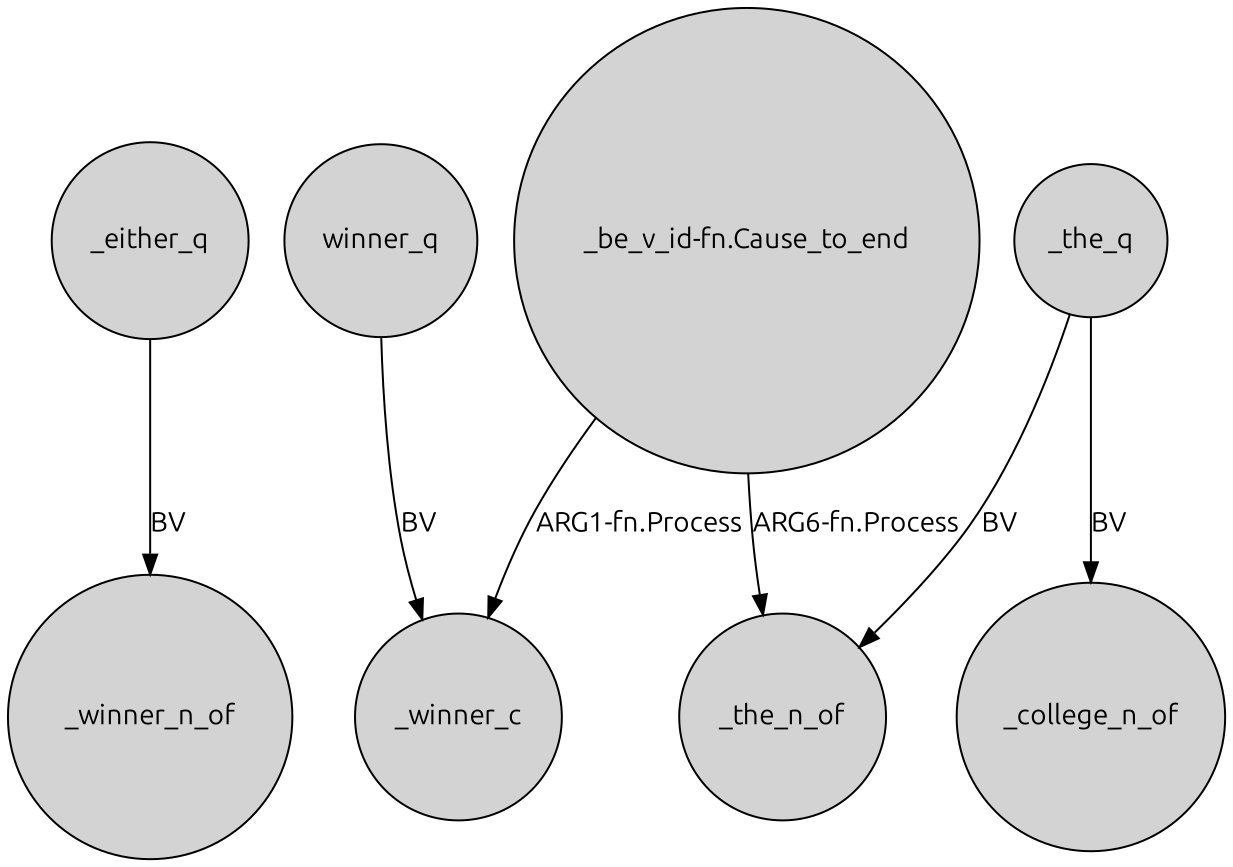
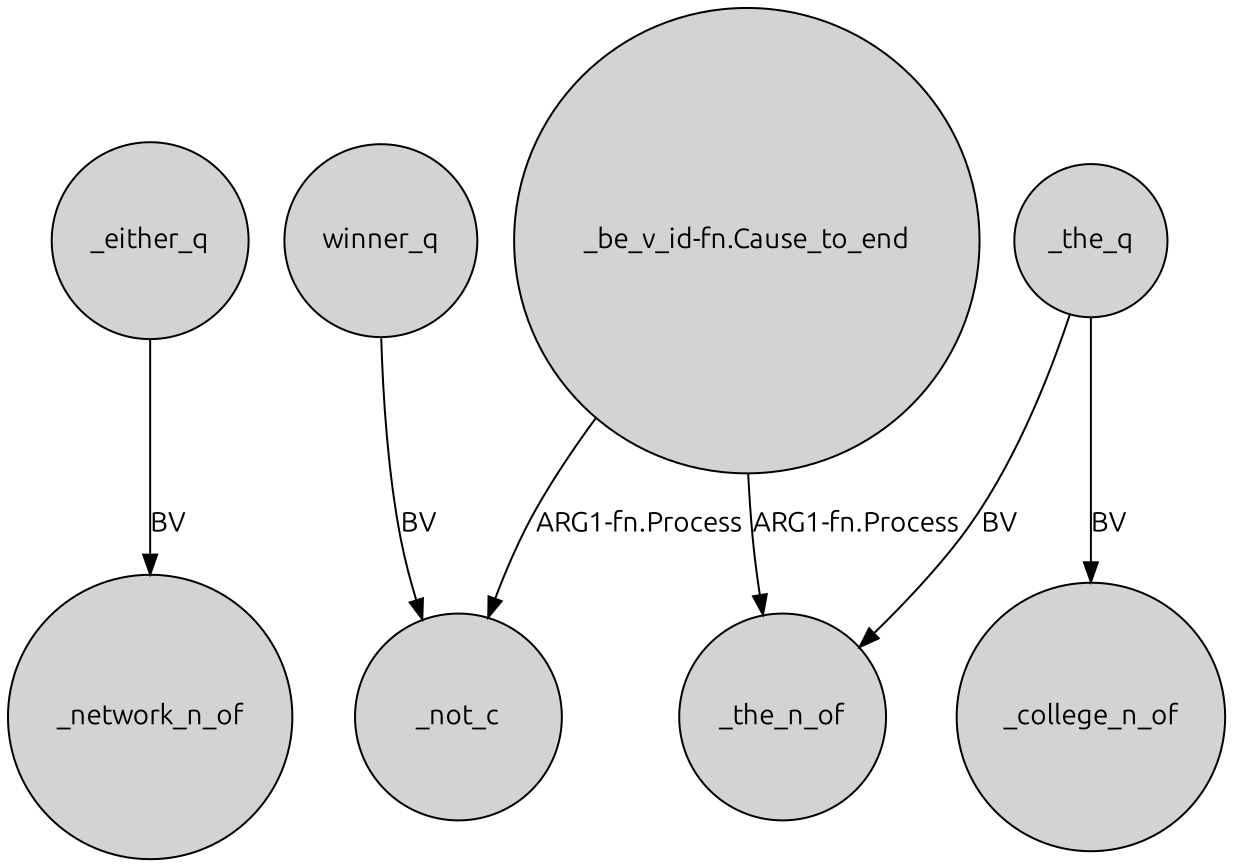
(856, 524) -> (856, 524)
(150, 717) -> (150, 717)
(458, 717) -> (458, 717)
